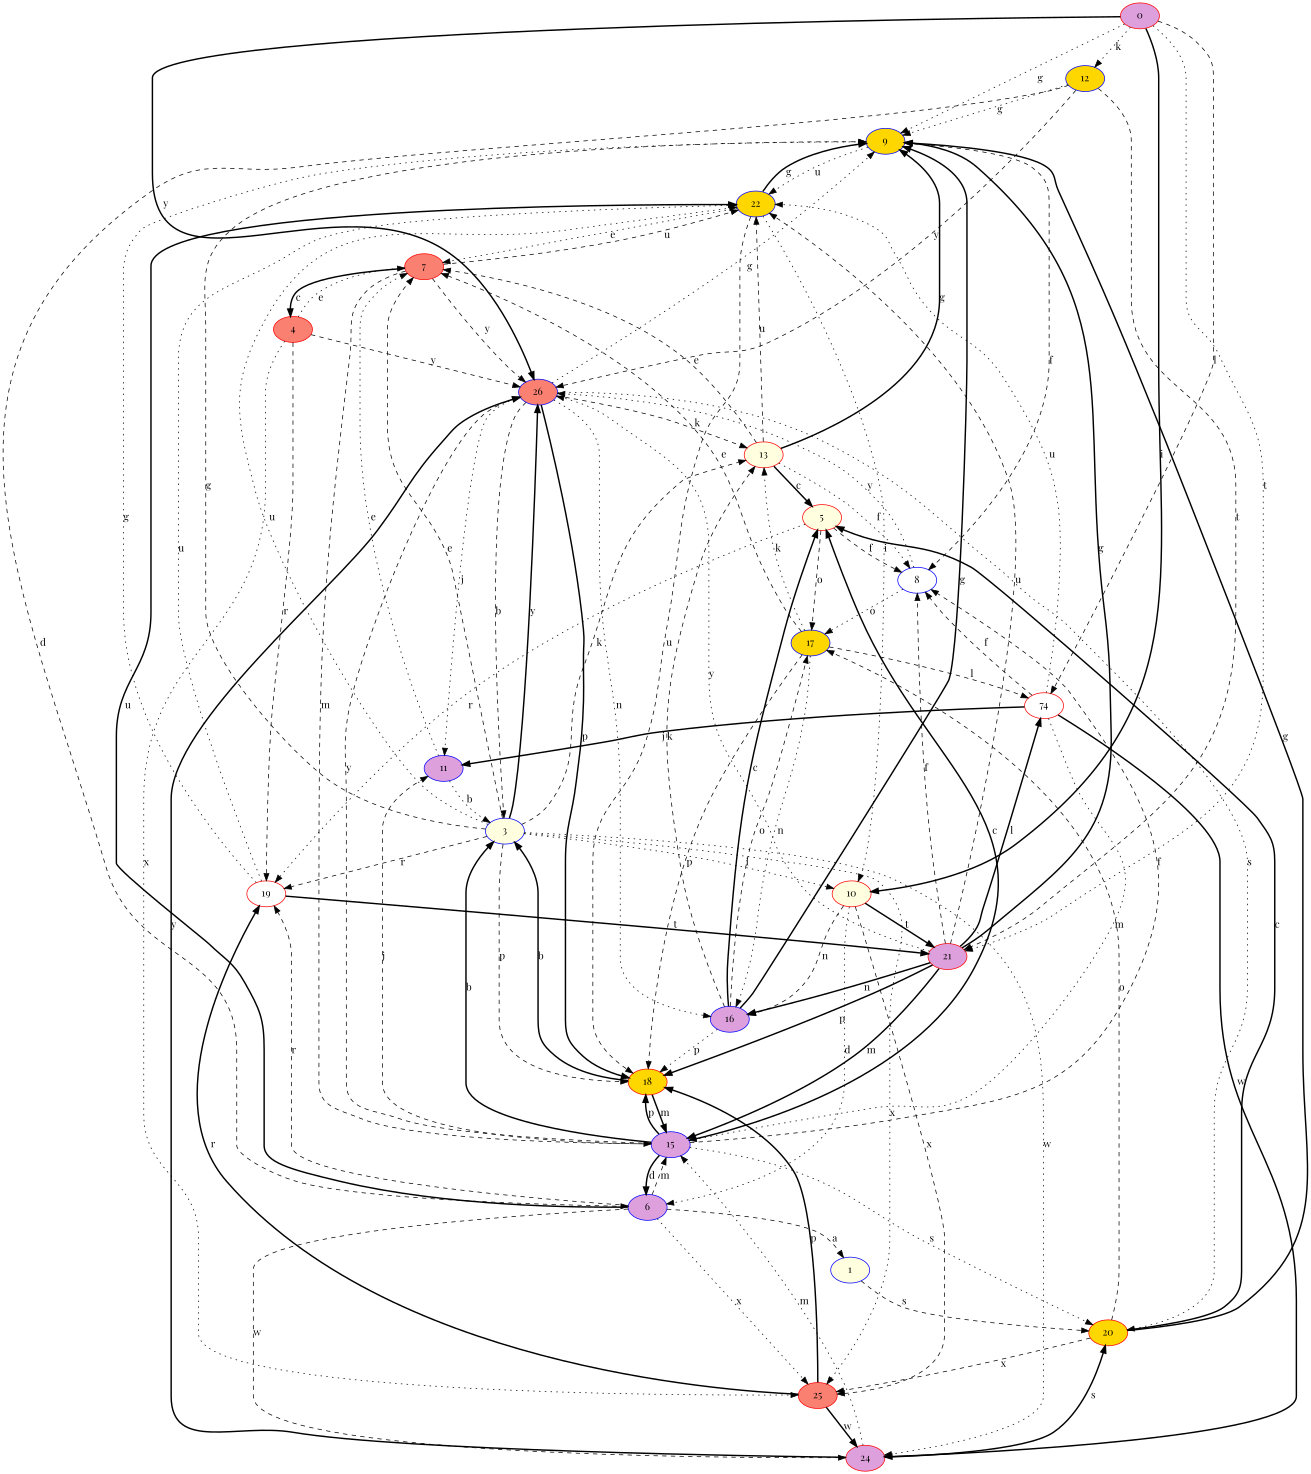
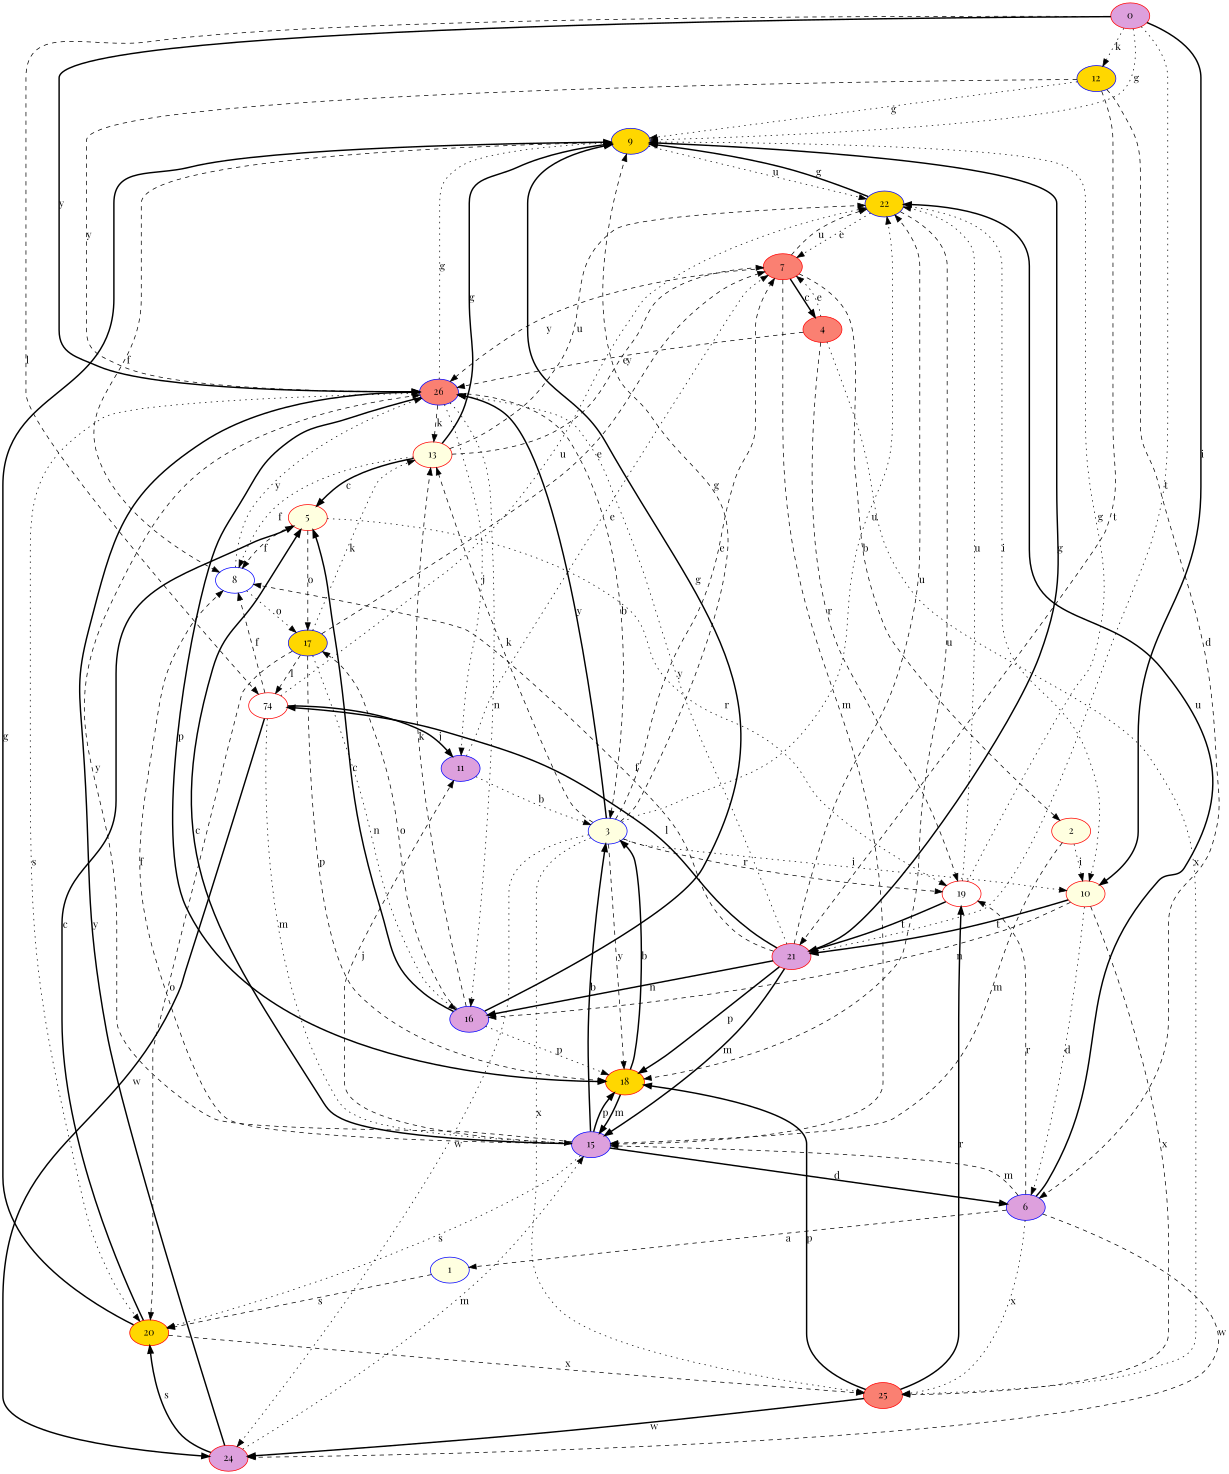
none -> (1071, 831)
(1116, 940) -> (173, 967)
(502, 957) -> (620, 957)
